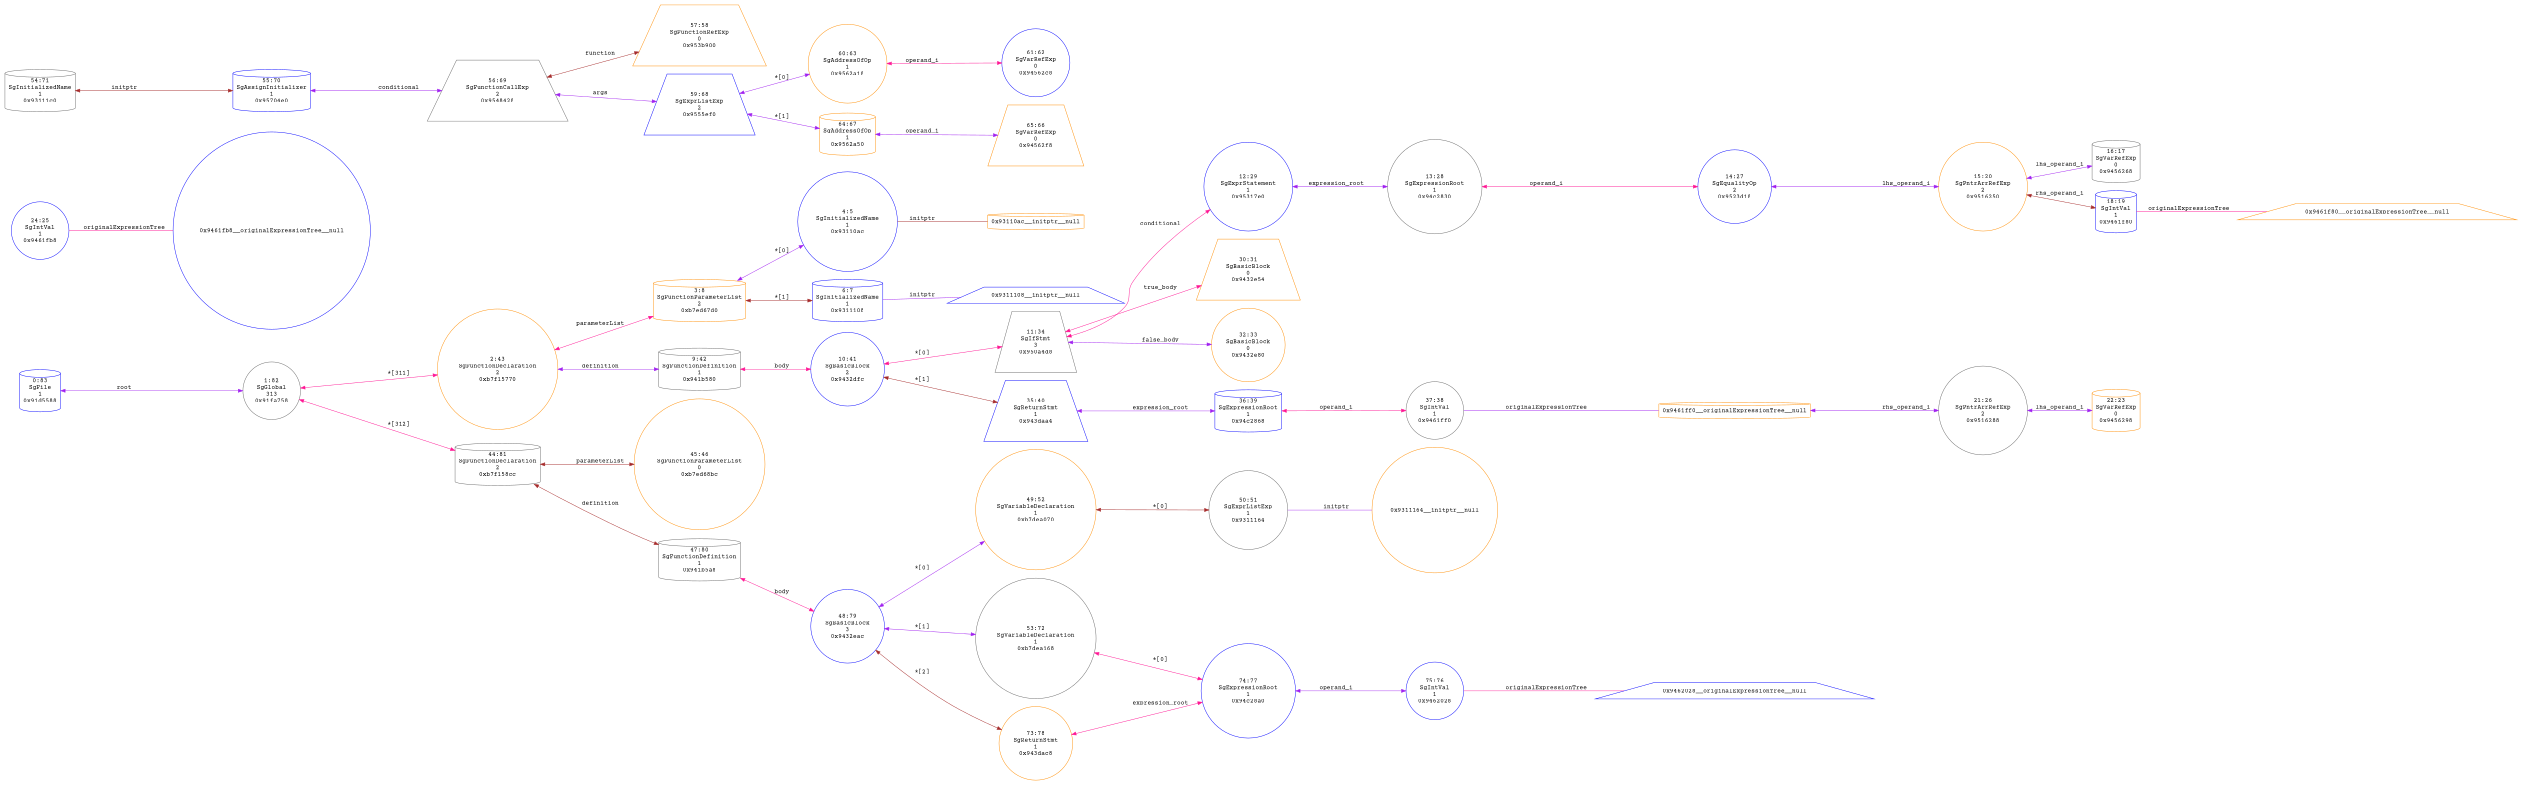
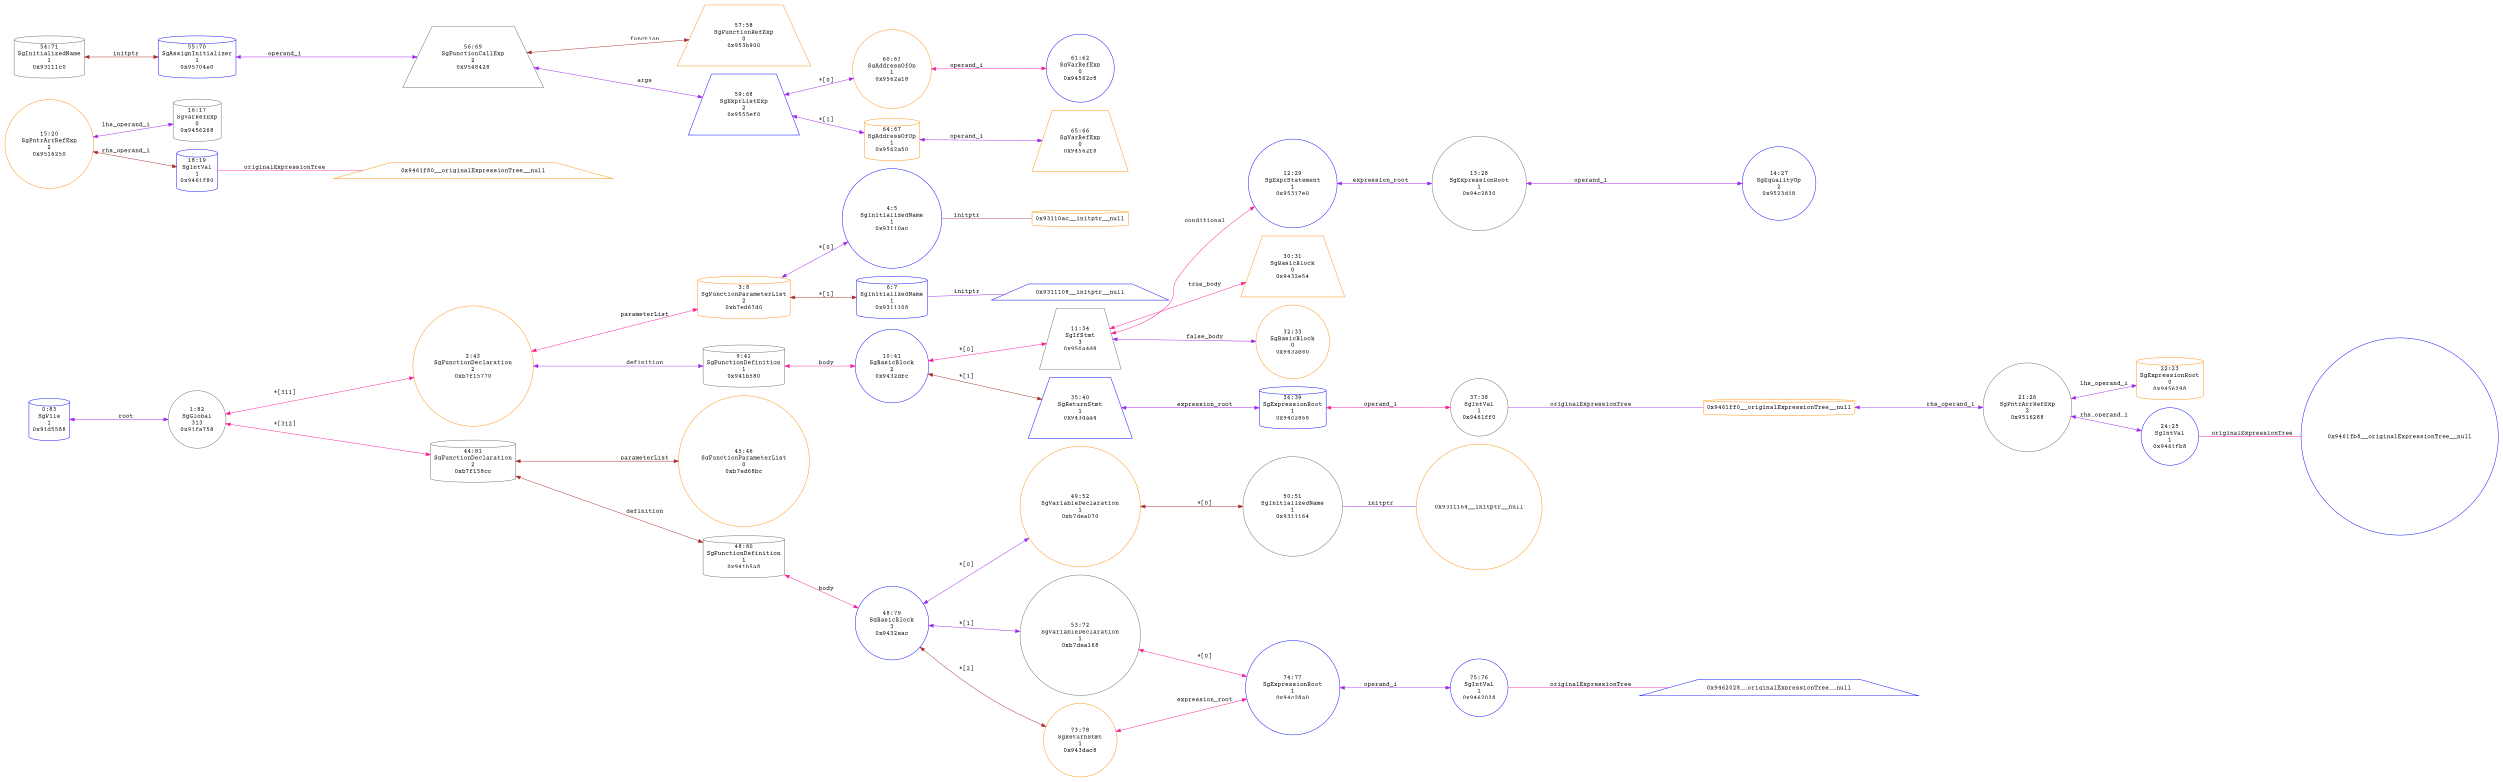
(399, 87) -> (285, 54)
(1590, 187) -> (1634, 183)
(1855, 187) -> none
(2116, 410) -> (2170, 379)
none -> (2106, 423)
(1248, 510) -> (1293, 506)
(700, 560) -> (744, 557)
